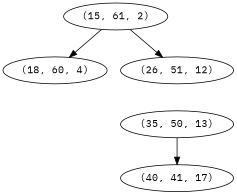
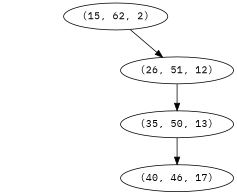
(116, 16) -> (116, 16)
(55, 70) -> none
none -> (177, 94)
(177, 178) -> (177, 178)
